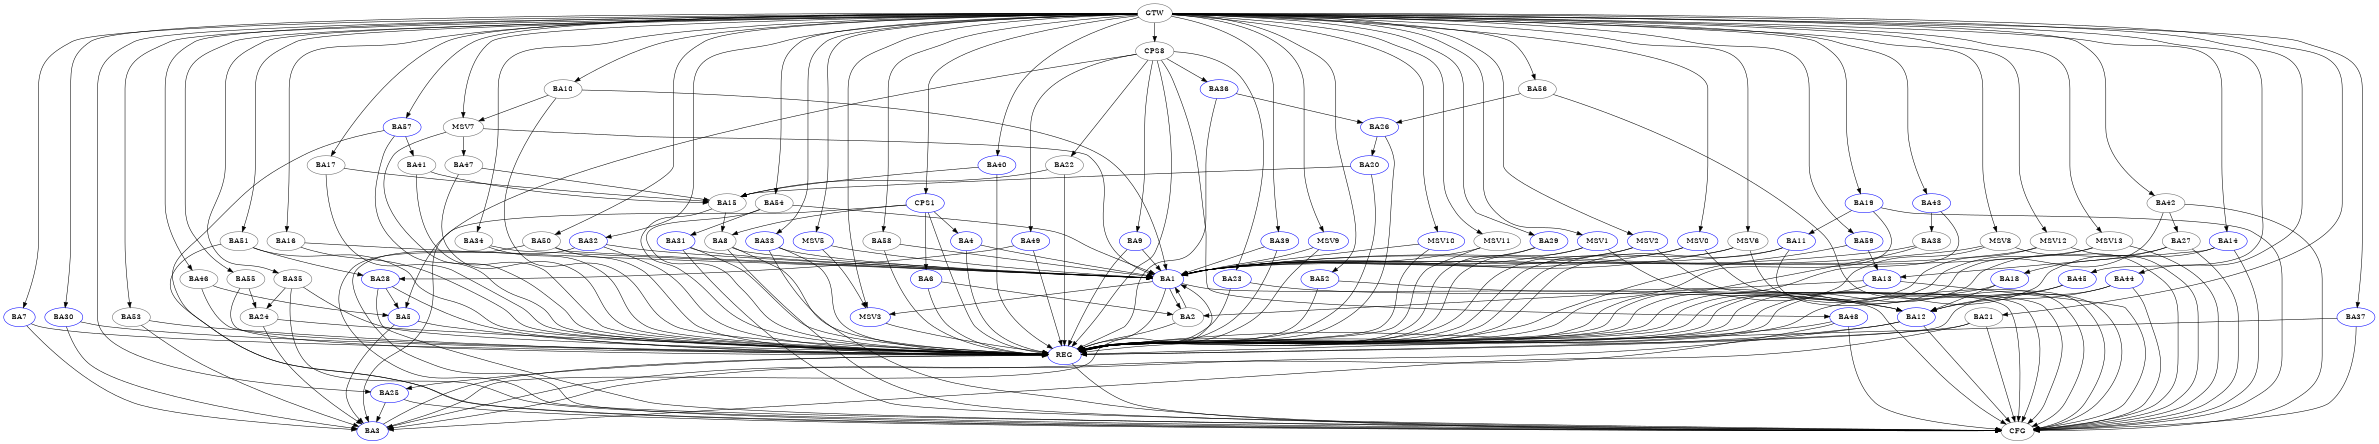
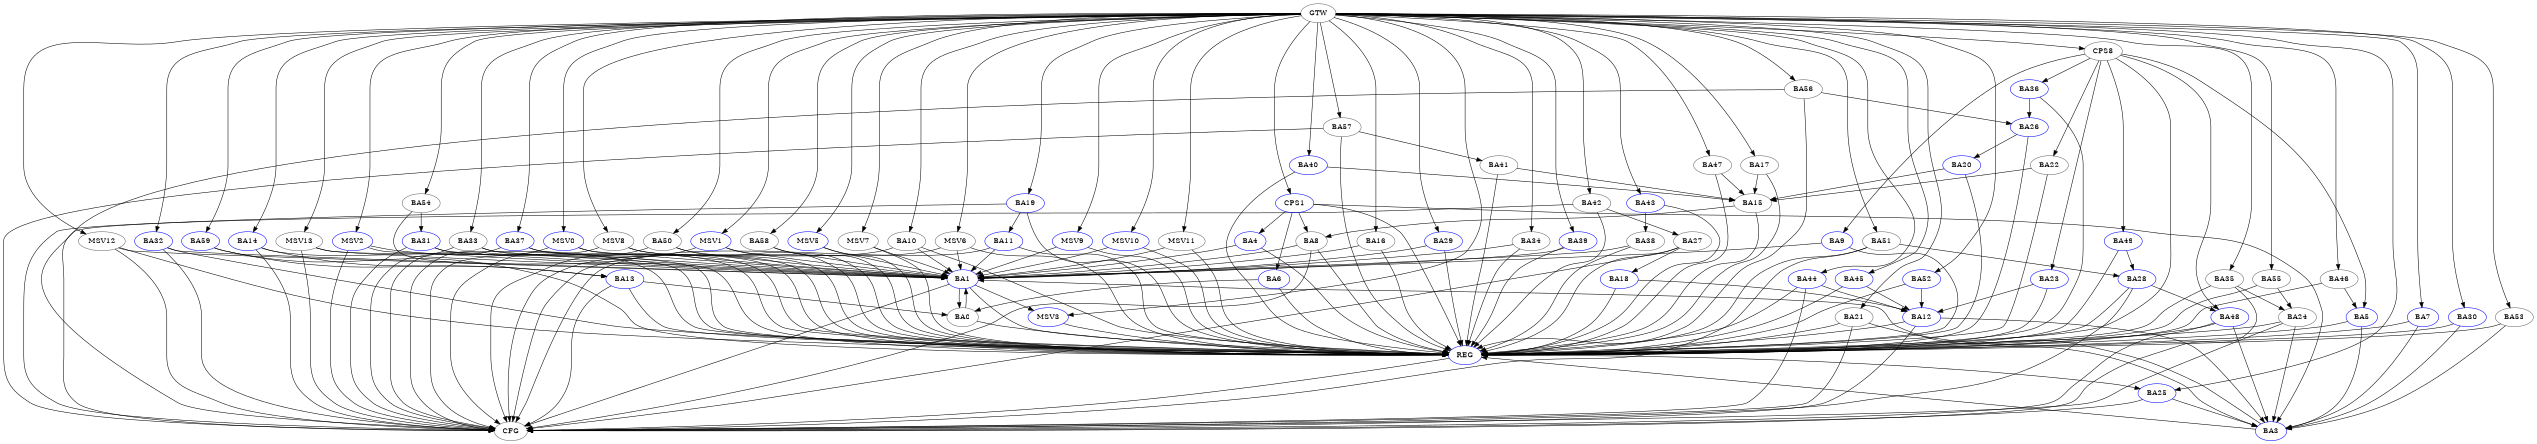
(516, 107) -> (538, 286)
(402, 127) -> (1342, 127)
(464, 144) -> (1551, 28)
(975, 222) -> (735, 265)
(765, 241) -> (468, 241)
(845, 274) -> (947, 333)
(391, 296) -> (2179, 297)
none -> (1713, 301)
(1188, 317) -> (963, 317)
none -> (1416, 422)
